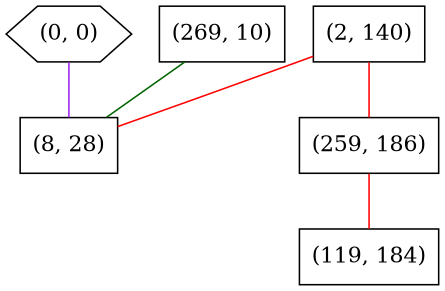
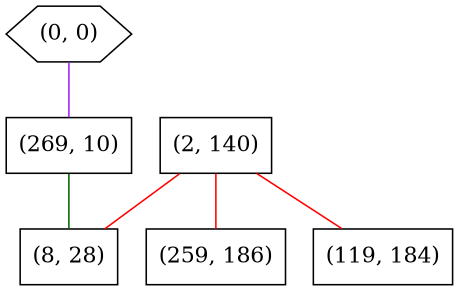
(69, 90) -> (69, 90)
(369, 201) -> (299, 201)
